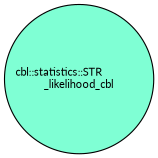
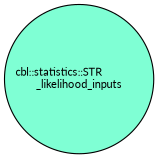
(79, 79) -> (79, 79)
